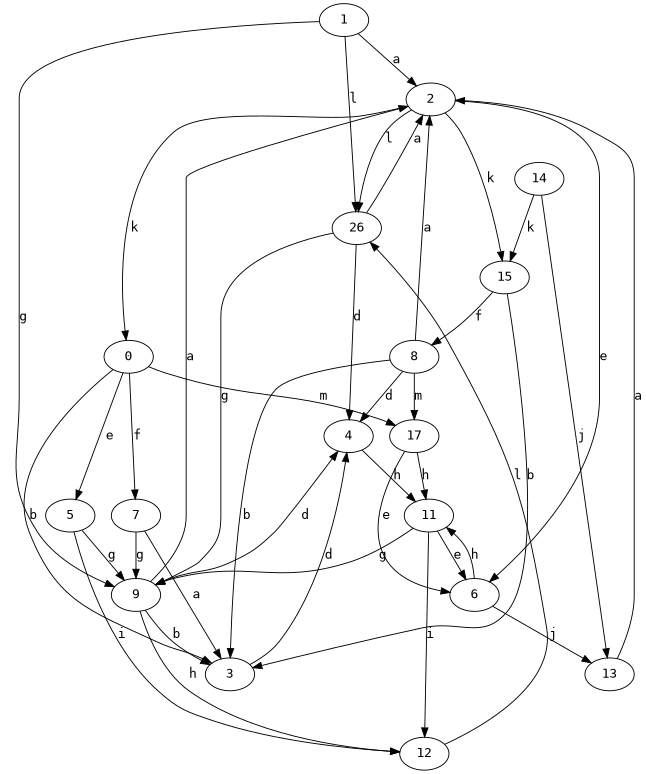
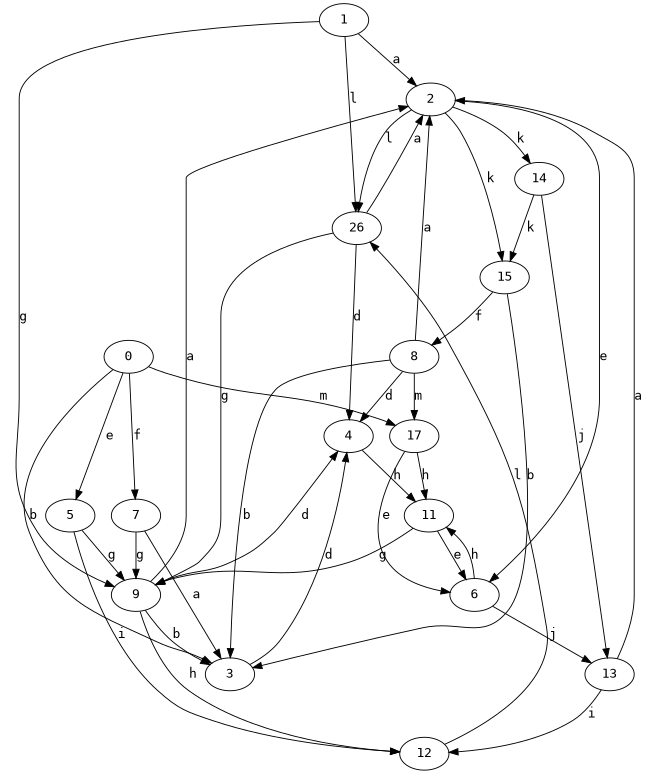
(185, 126) -> (493, 126)
(427, 635) -> (538, 737)
